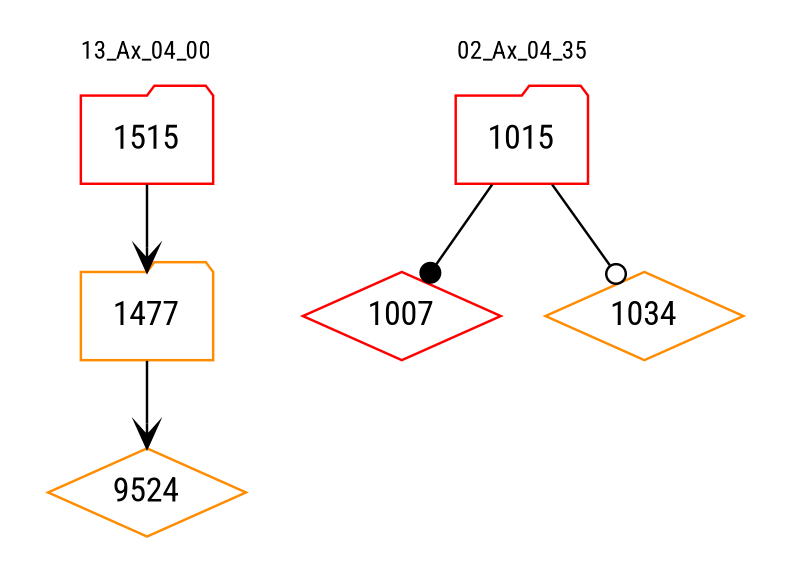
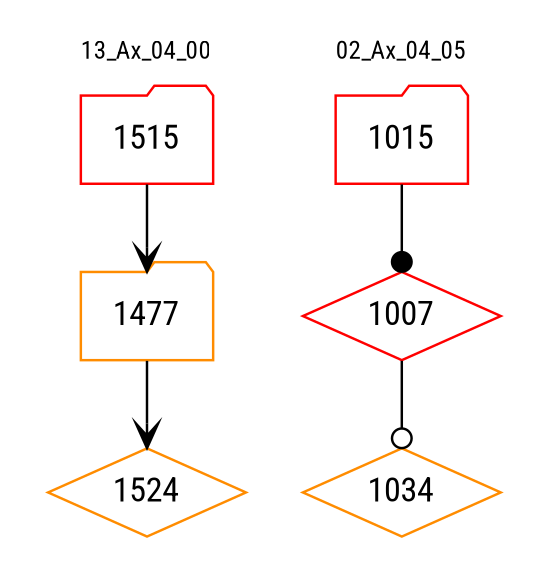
(523, 53) -> (402, 53)
(581, 225) -> (402, 395)
(147, 492) -> (147, 492)
